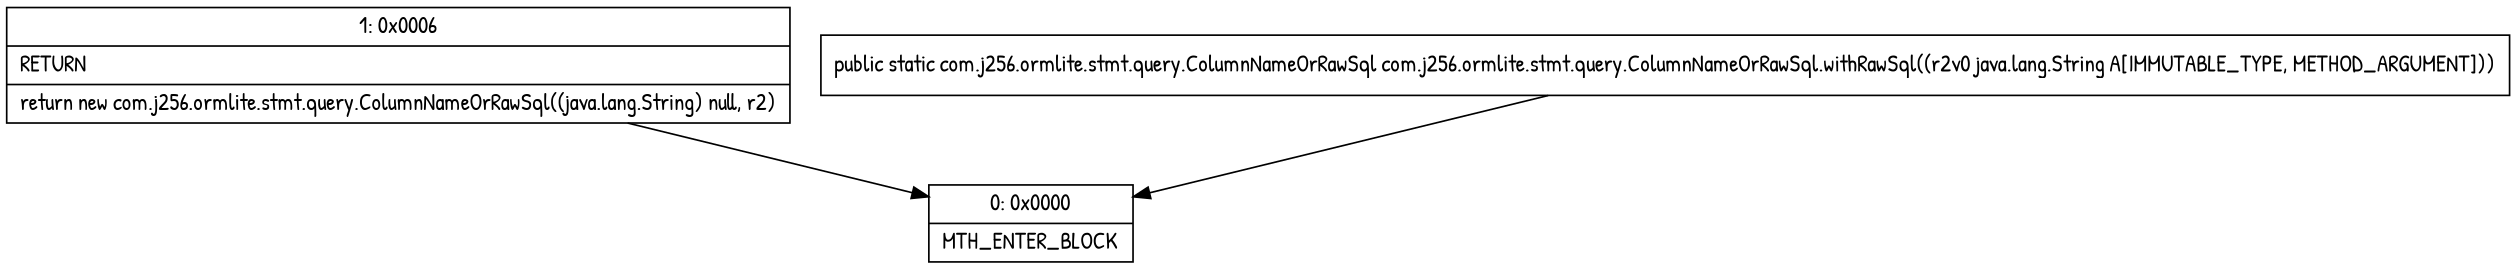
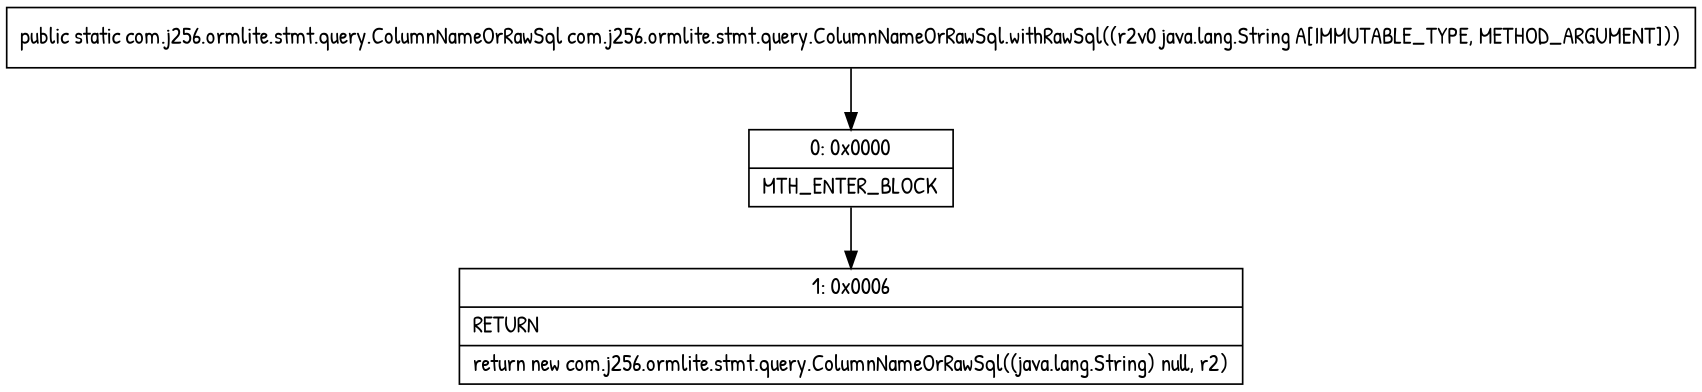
(770, 158) -> (851, 229)
